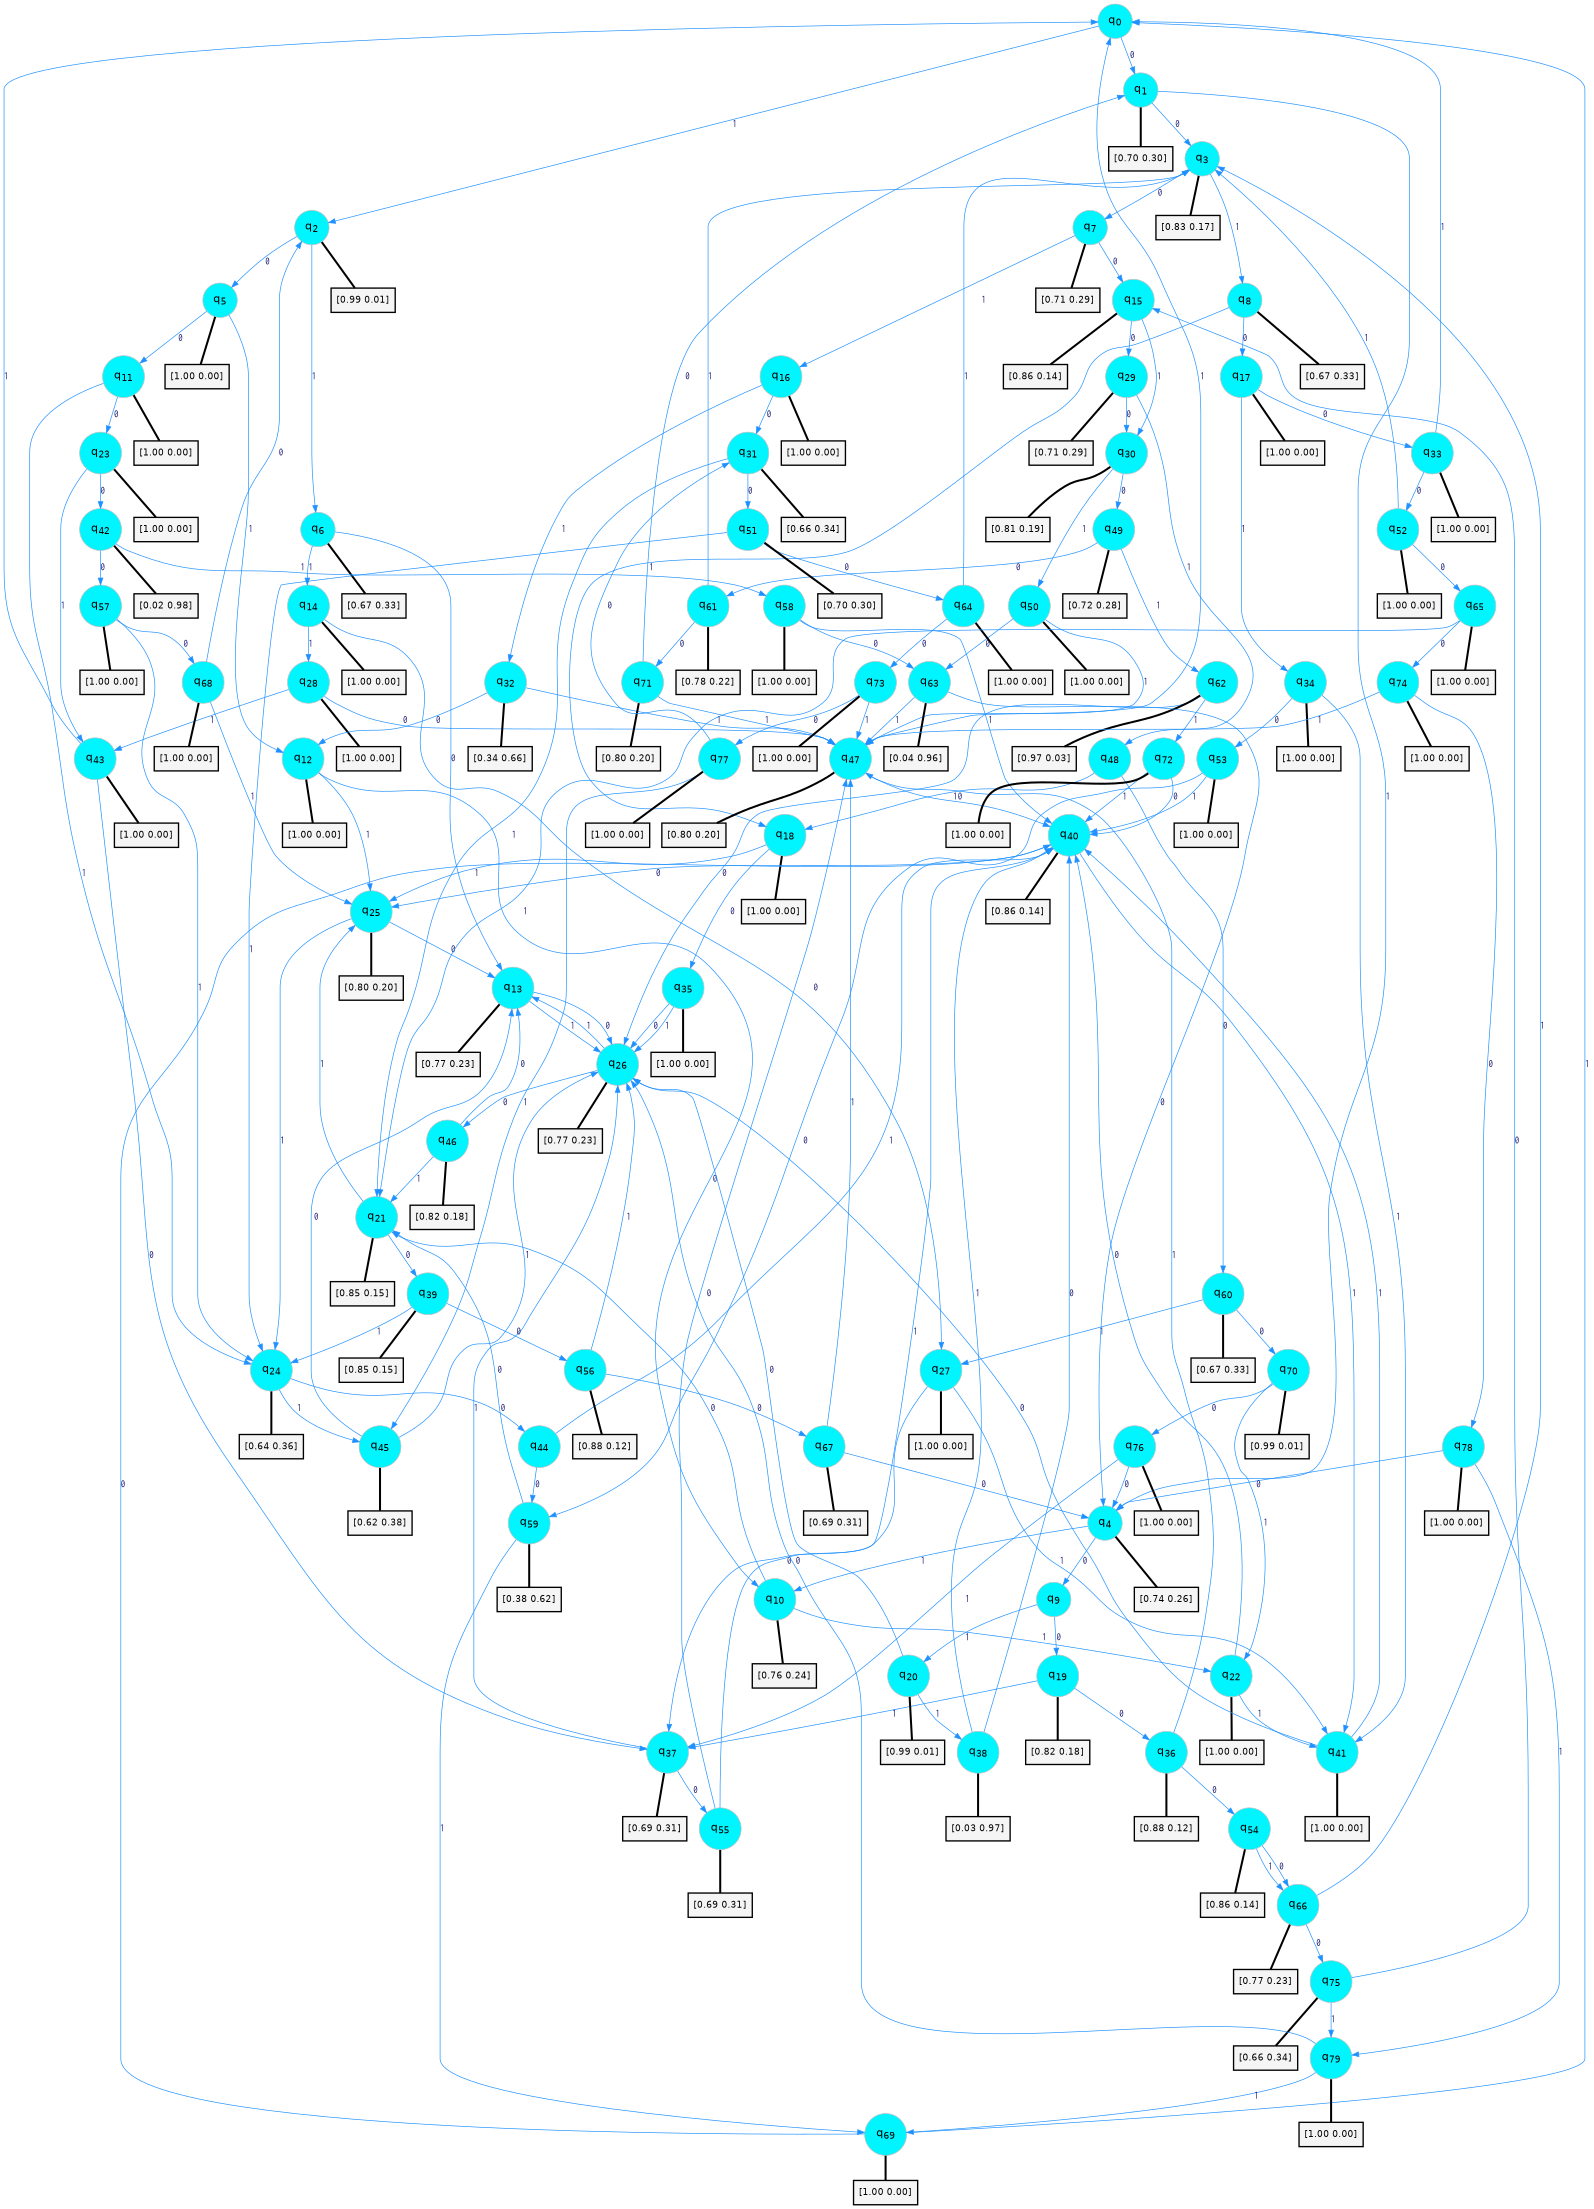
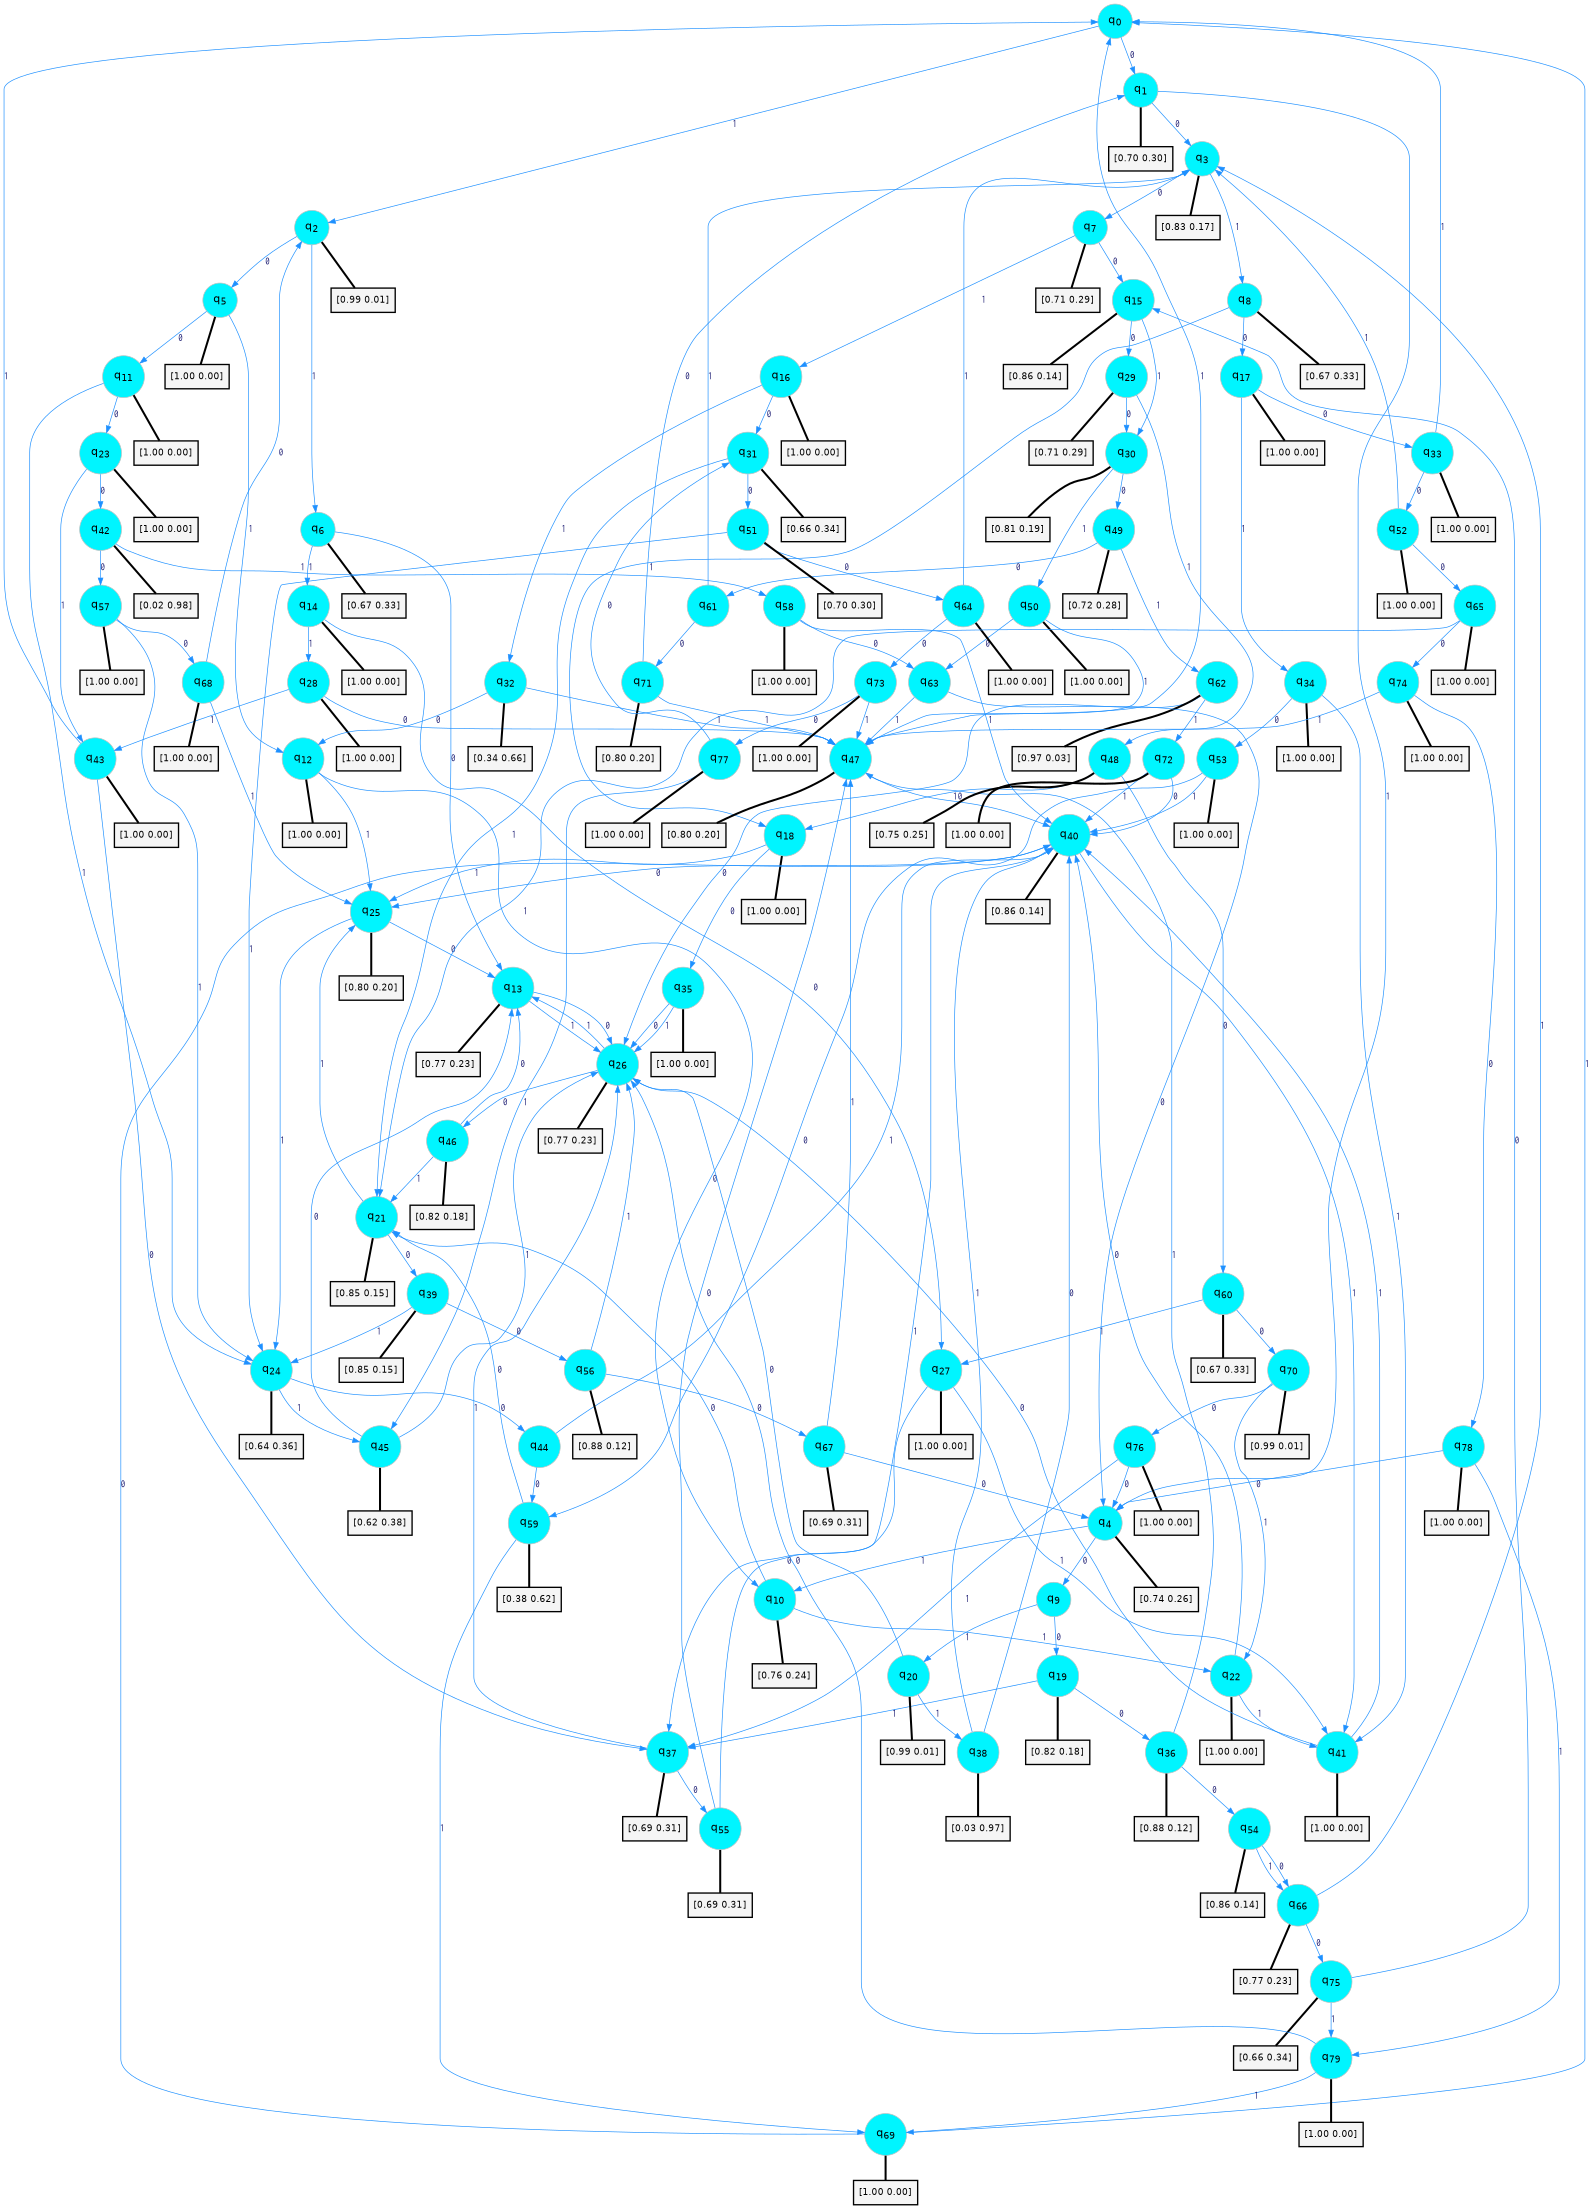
(708, 682) -> none
(916, 759) -> none
none -> (902, 835)
